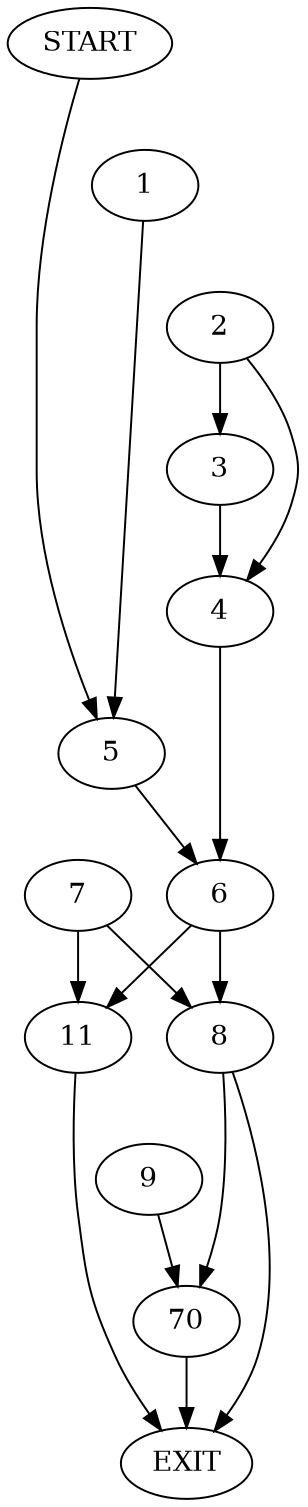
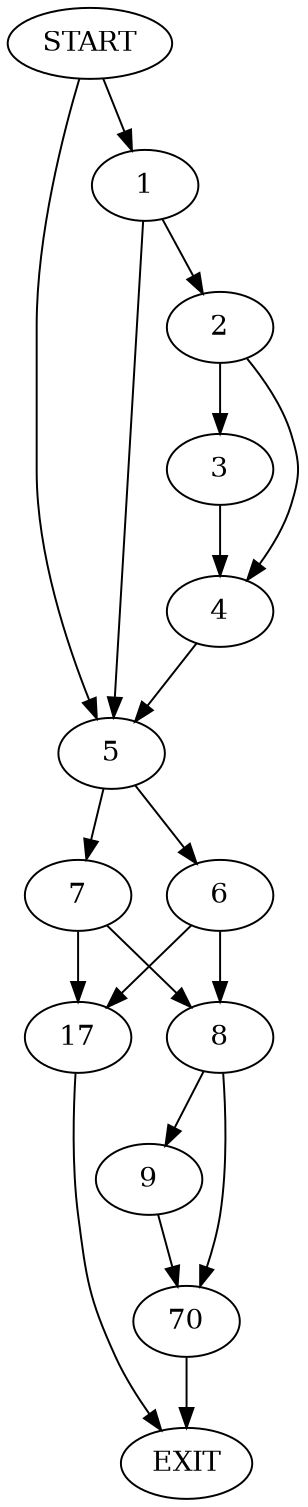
none -> (114, 105)
none -> (178, 248)
(220, 743) -> (172, 675)
none -> (97, 814)
(78, 1037) -> (78, 1037)
(269, 1246) -> (189, 1100)
